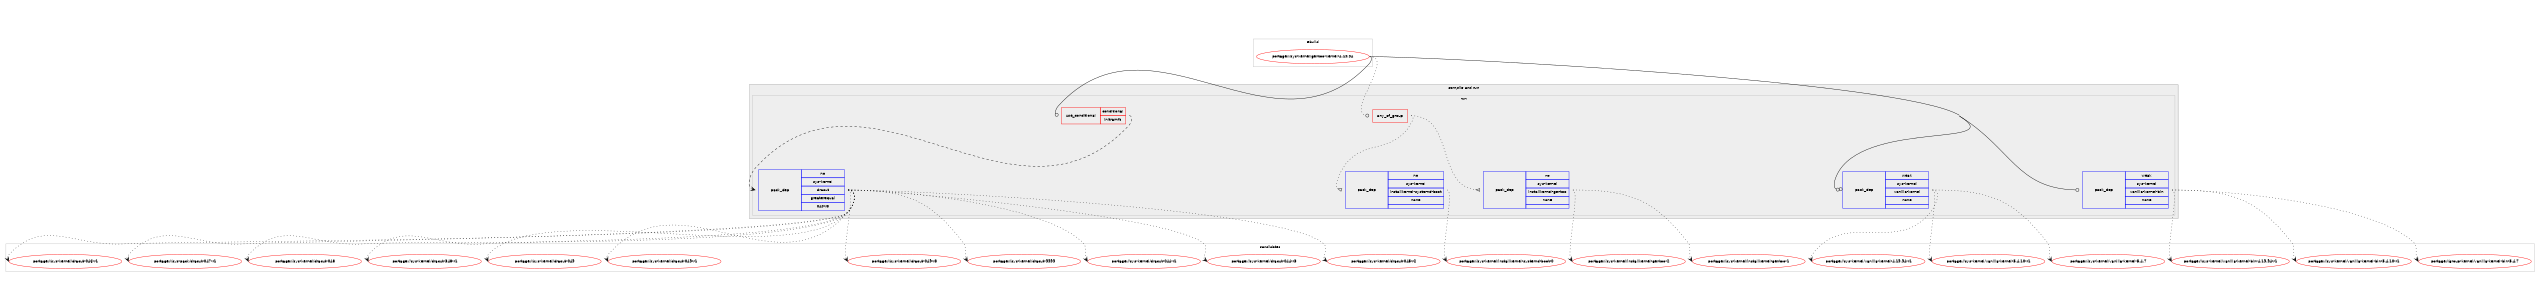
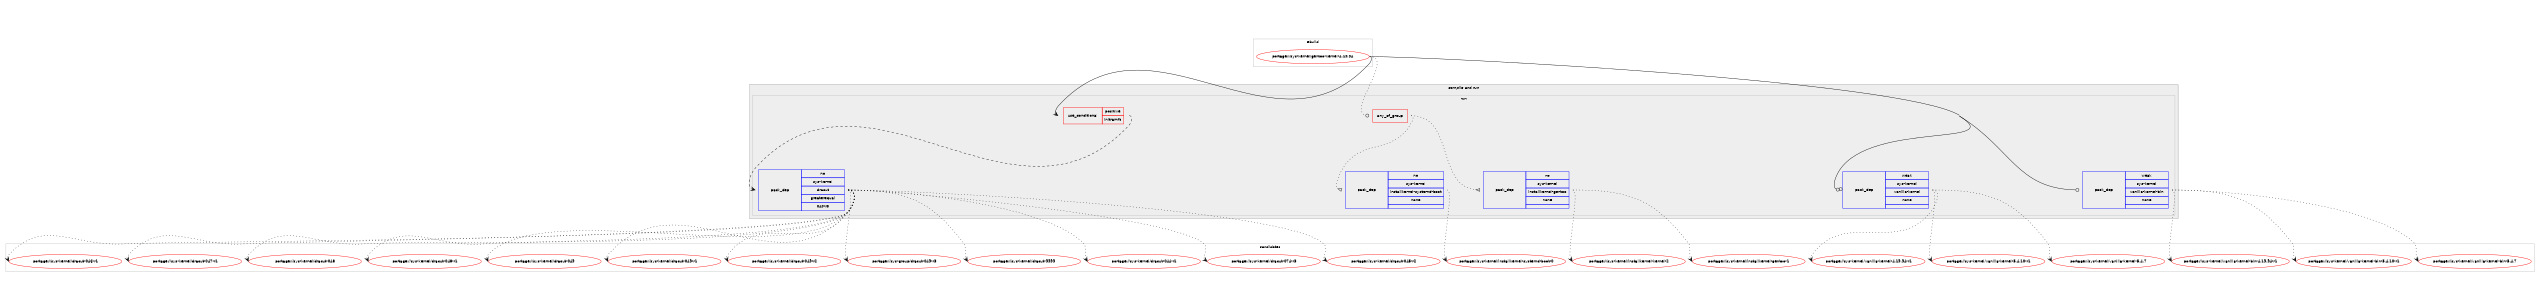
(1205, 82) -> (1205, 82)
(1113, 111) -> (1113, 111)
(185, 261) -> (185, 261)
(425, 261) -> (425, 261)
none -> (785, 261)
(904, 261) -> (904, 261)
(1264, 261) -> (1264, 261)
(1629, 261) -> (1629, 261)
(2475, 261) -> (2475, 261)
